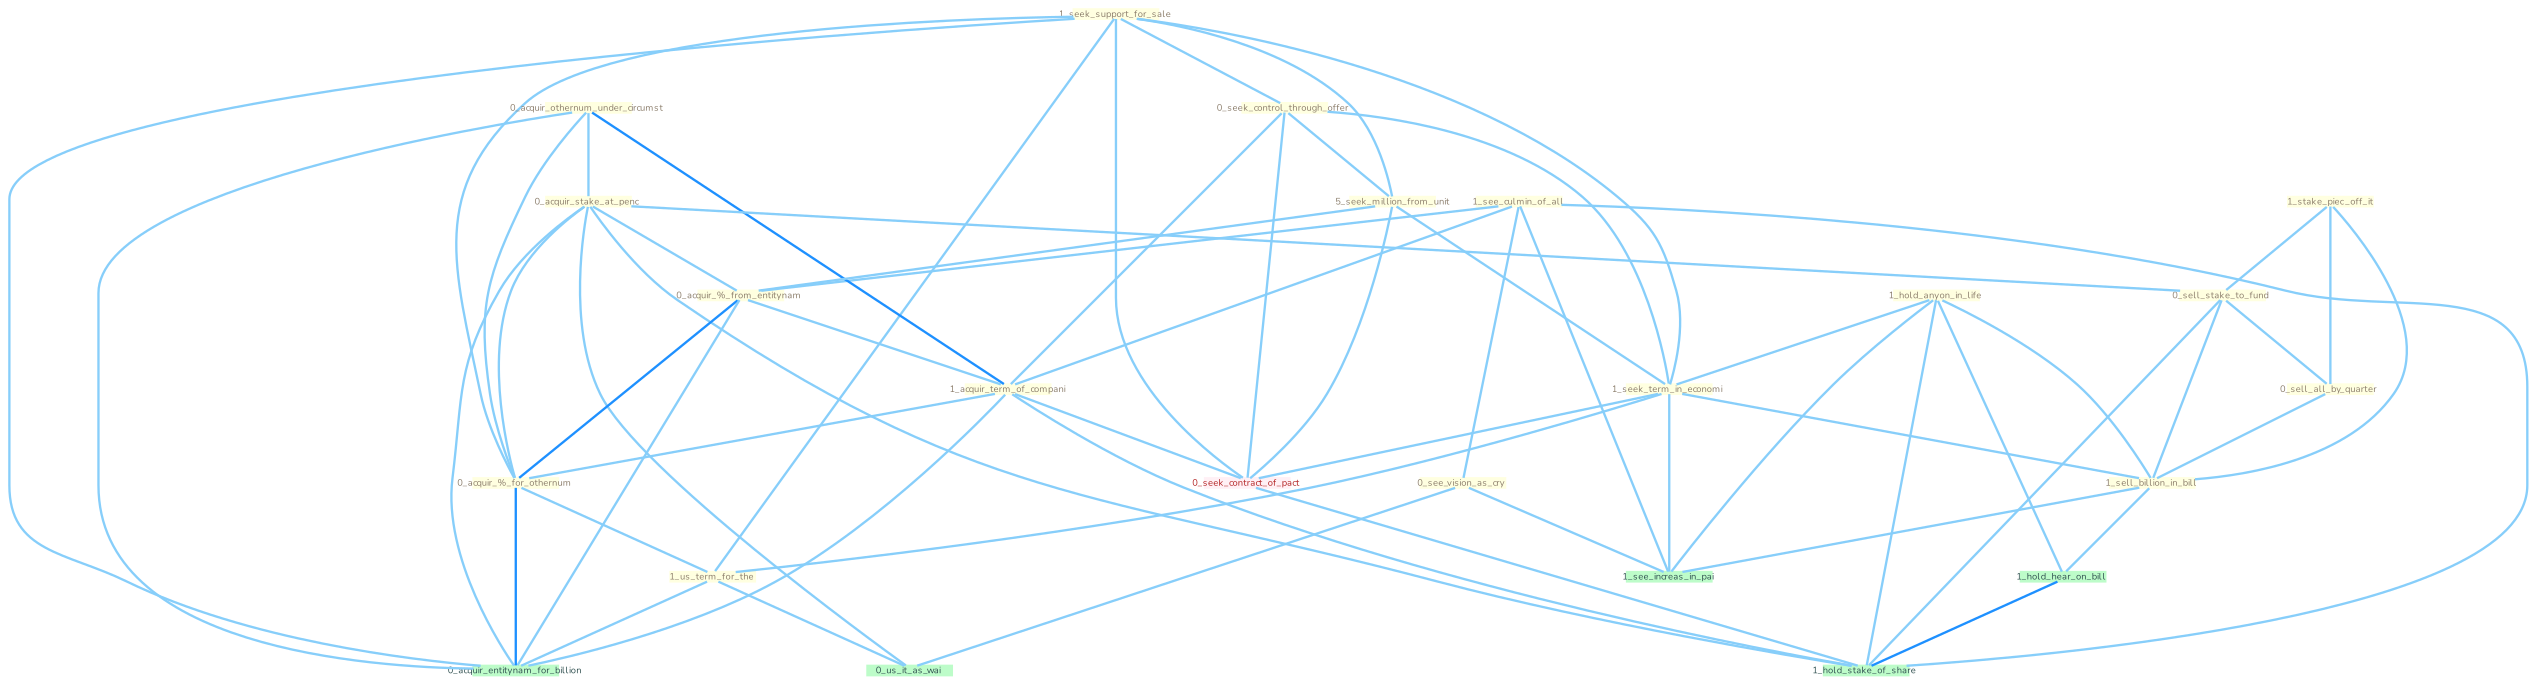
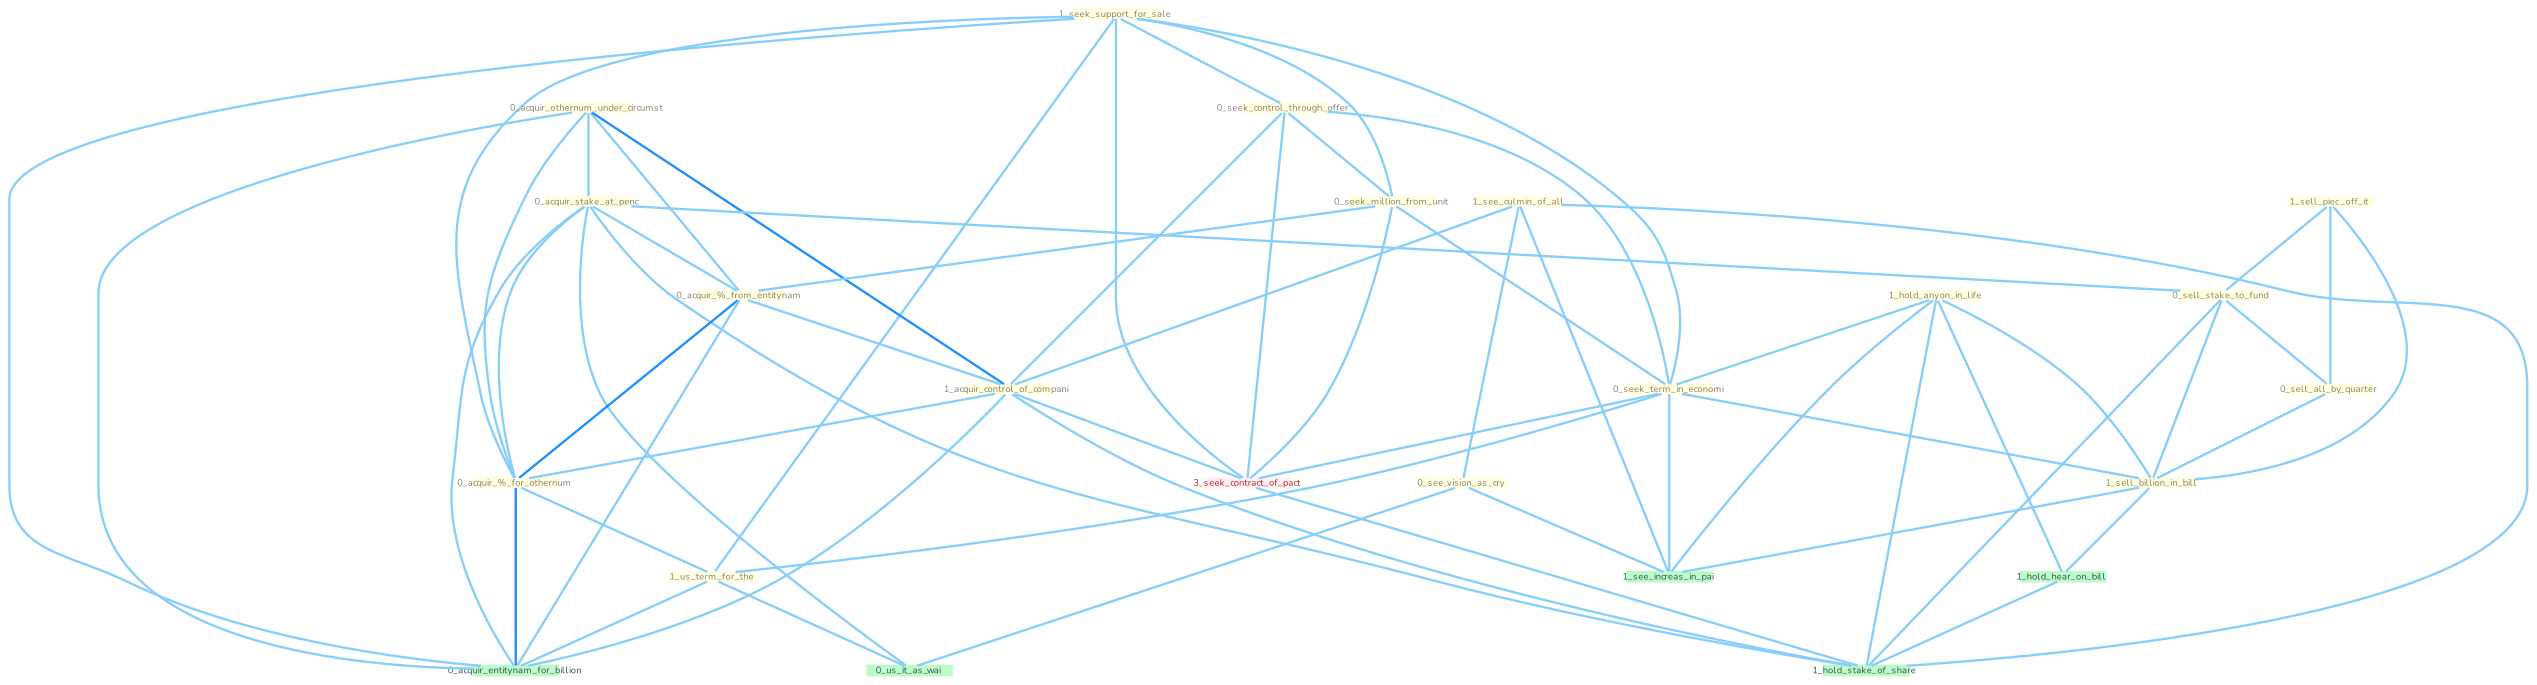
(1393, 202) -> (1393, 202)
(2330, 202) -> (2330, 202)
(1130, 249) -> (657, 193)
(1008, 389) -> (1008, 389)
(1669, 389) -> (1669, 389)
(1247, 483) -> (1247, 483)
(1964, 624) -> (1964, 624)
